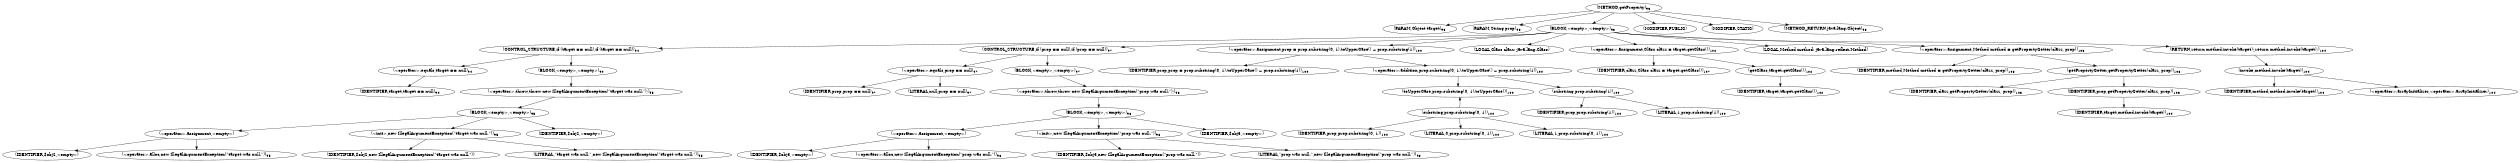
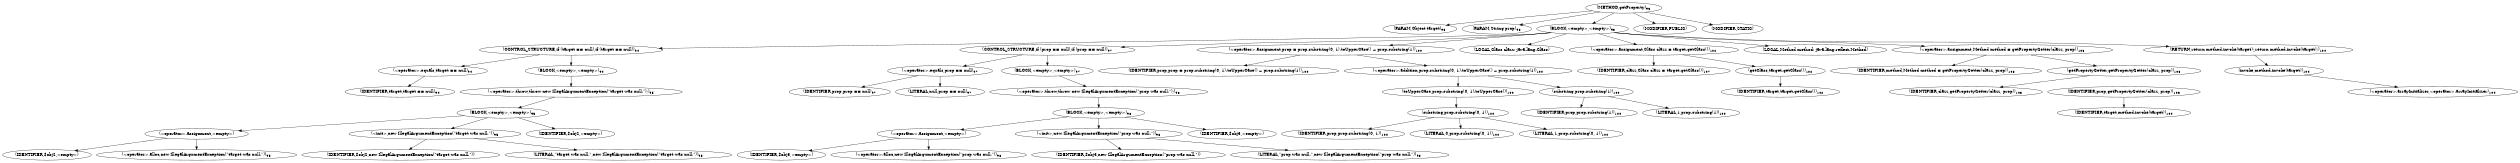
(1826, 29) -> none
(2124, 80) -> none
(2274, 92) -> none
(1460, 104) -> (1456, 101)
